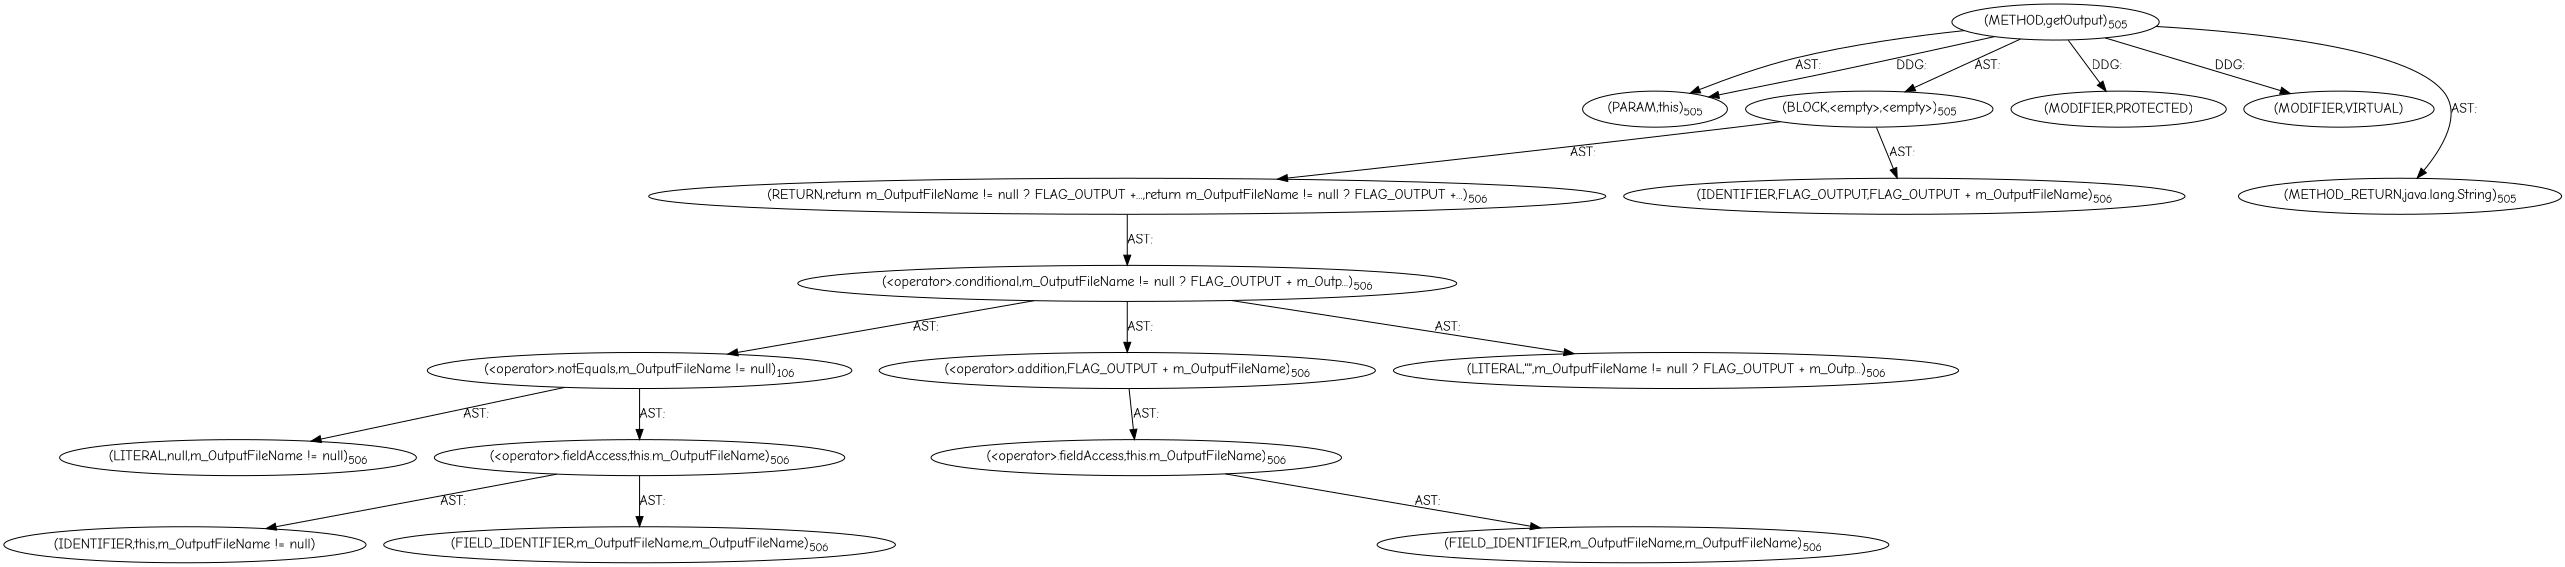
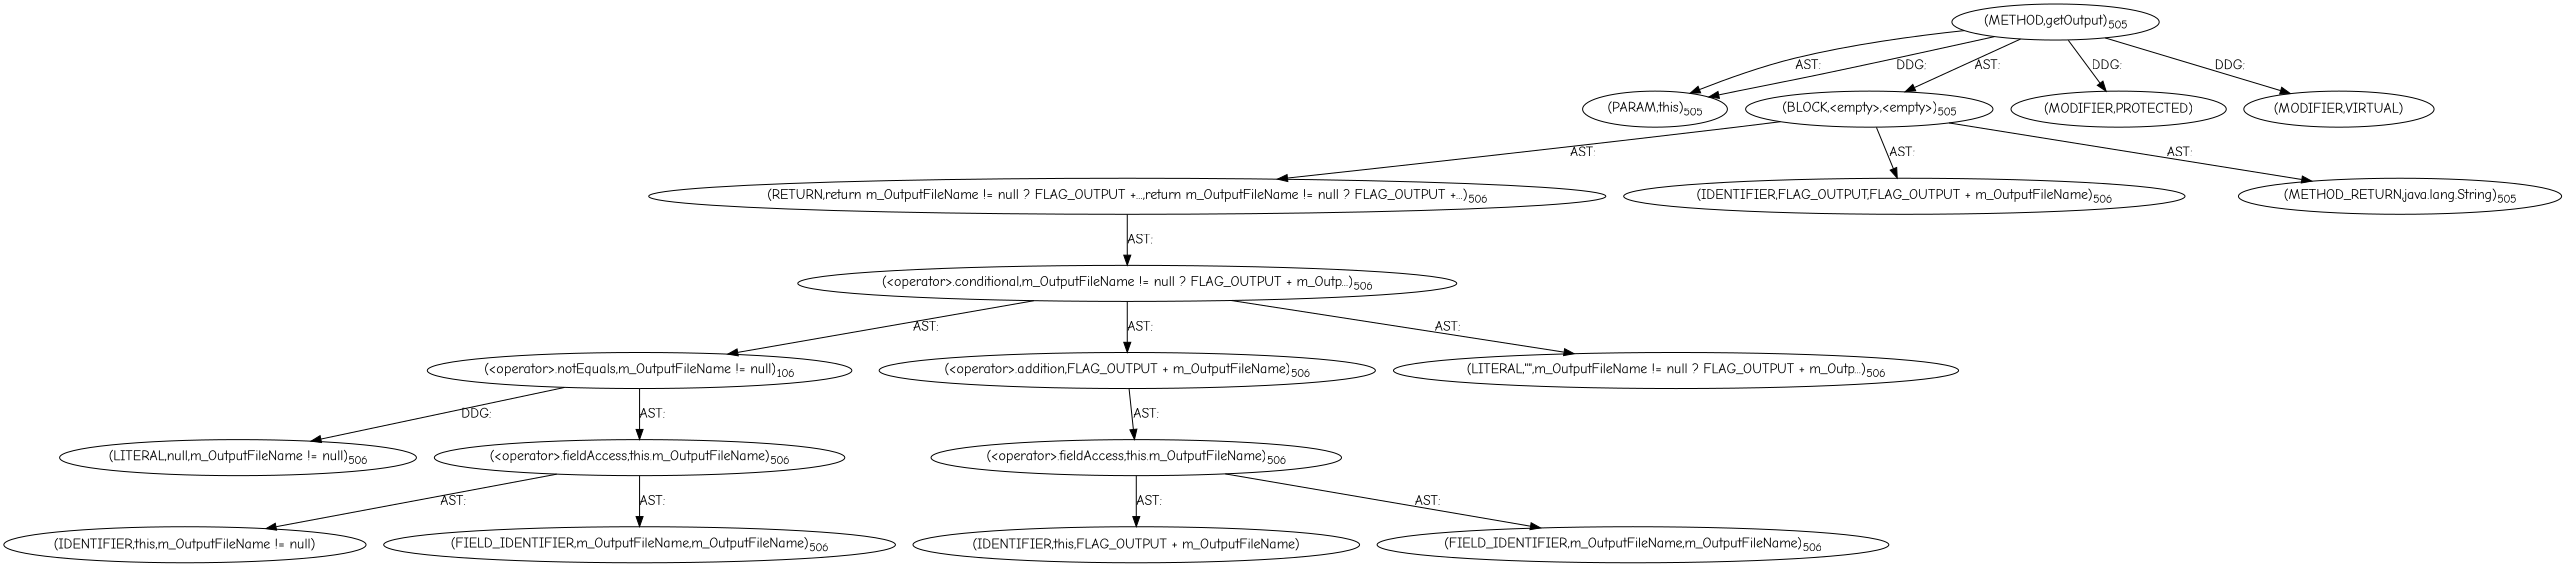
(2348, 50) -> (2125, 151)
(479, 414) -> (479, 414)
none -> (1136, 545)
